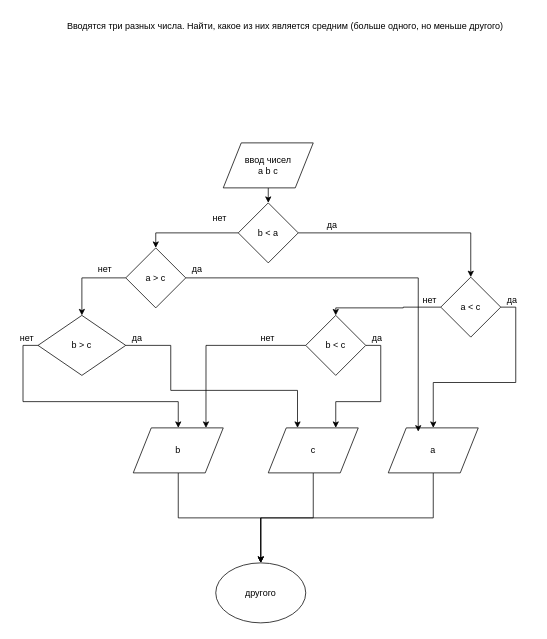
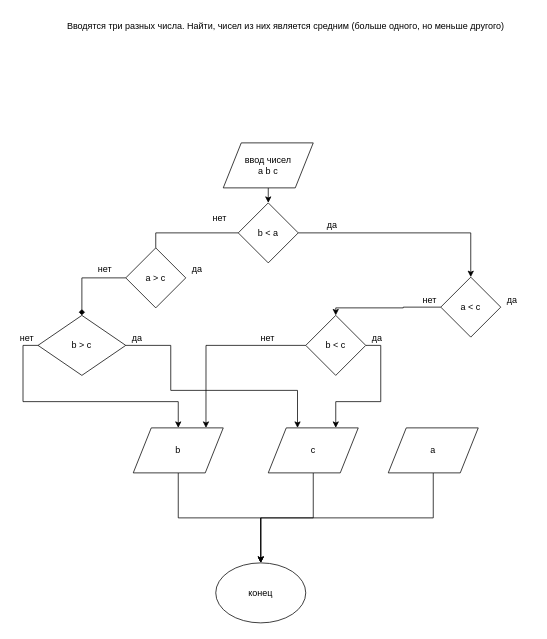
(294, 26) -> (294, 26)
(156, 241) -> (156, 243)
(82, 309) -> (82, 308)
(418, 351) -> none
(493, 383) -> none
(261, 593) -> (261, 593)
